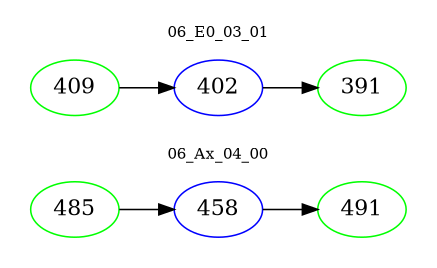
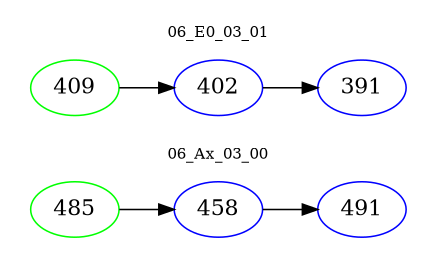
(362, 88) -> (362, 88)
(218, 155) -> (218, 155)
(362, 209) -> (362, 209)
